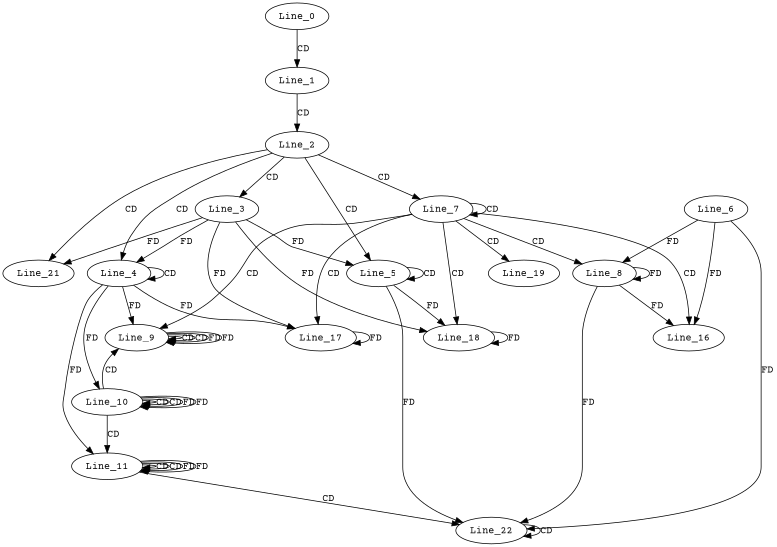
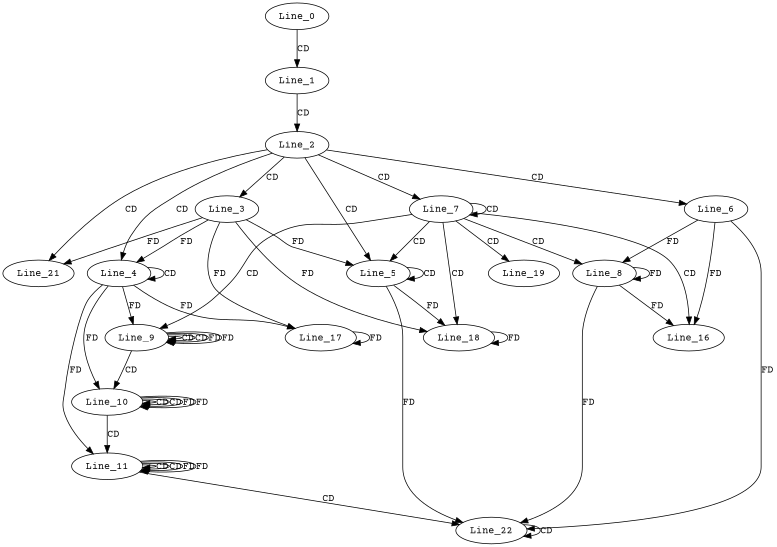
none -> (503, 176)
(341, 246) -> (412, 239)
(103, 370) -> (125, 367)
